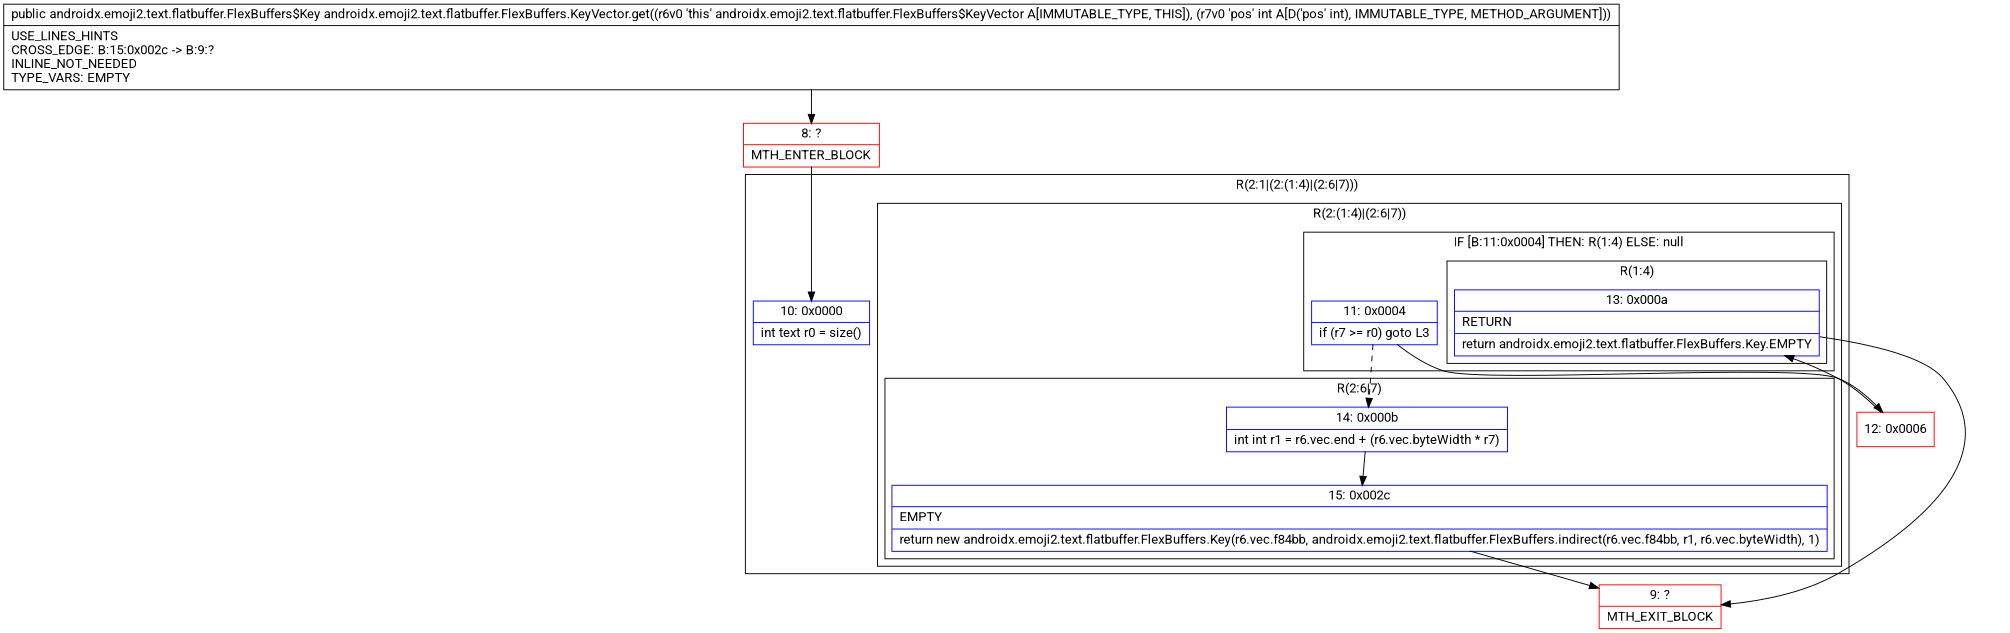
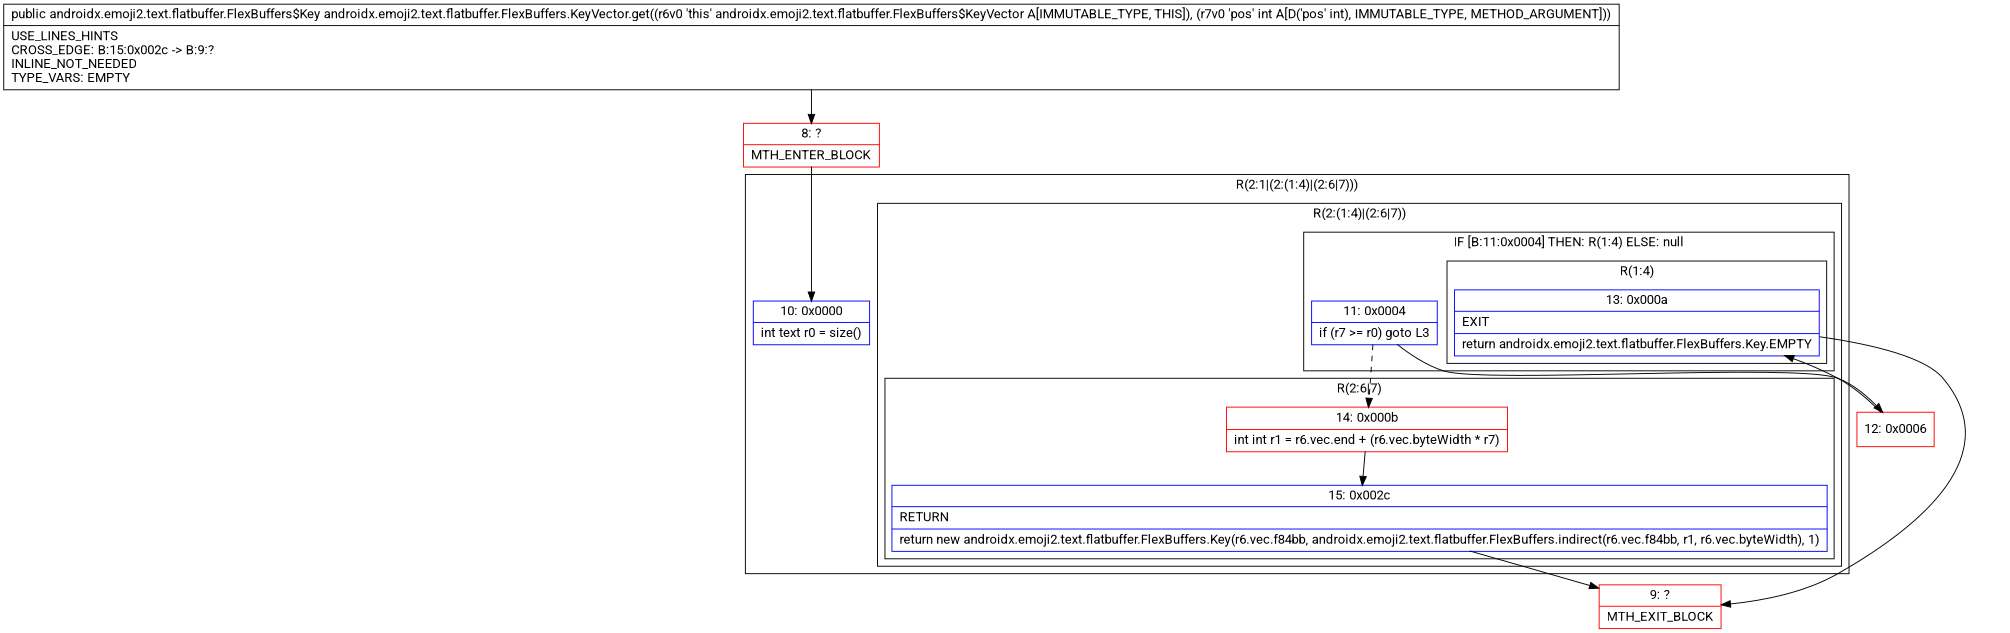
(1487, 322) -> (1476, 322)
(1367, 429) -> (1367, 429)
(921, 517) -> (925, 517)
